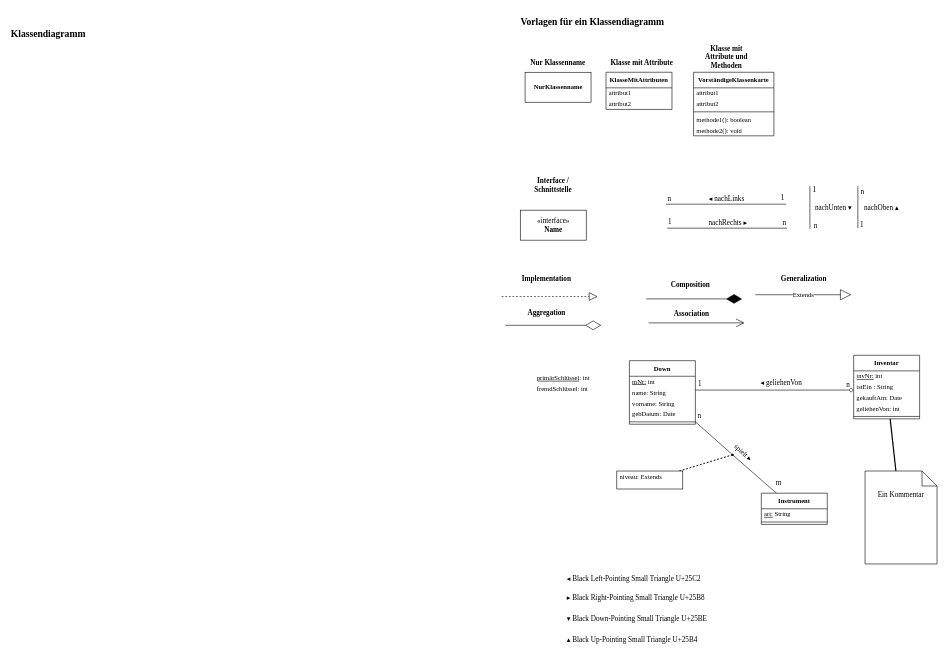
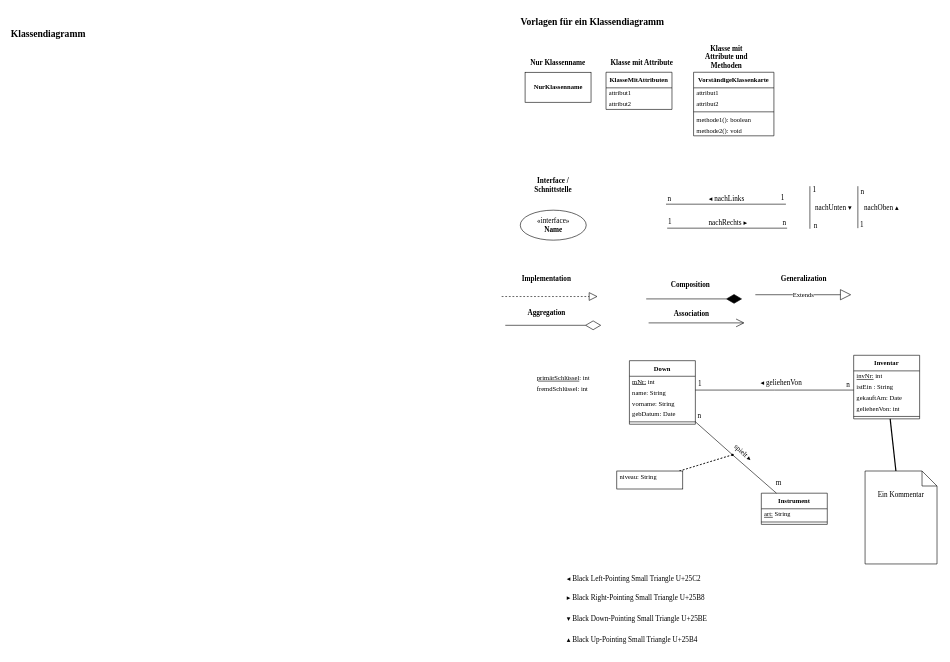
(554, 225) -> (554, 225)
(848, 390) -> (850, 390)
(645, 477) -> (643, 477)
